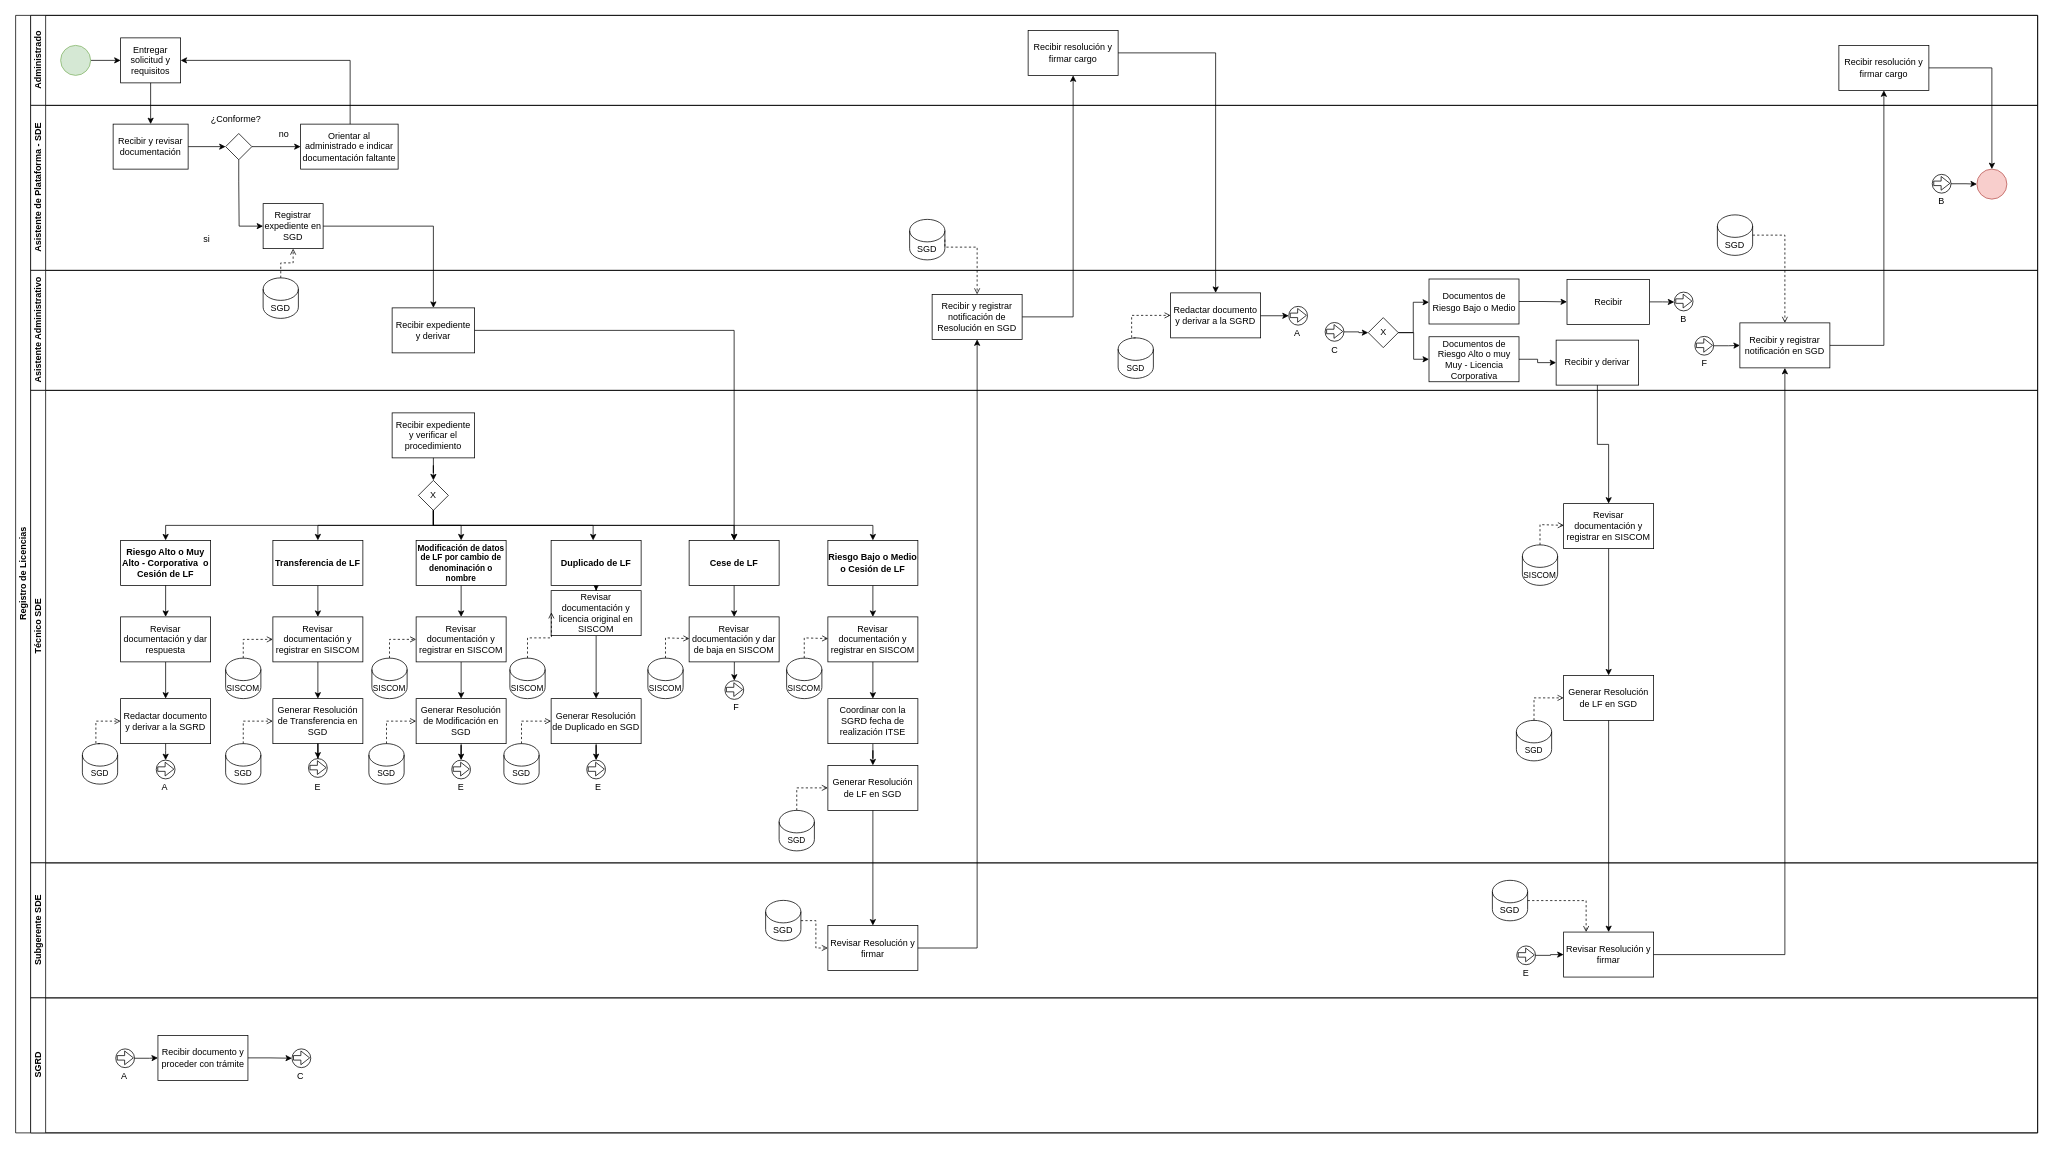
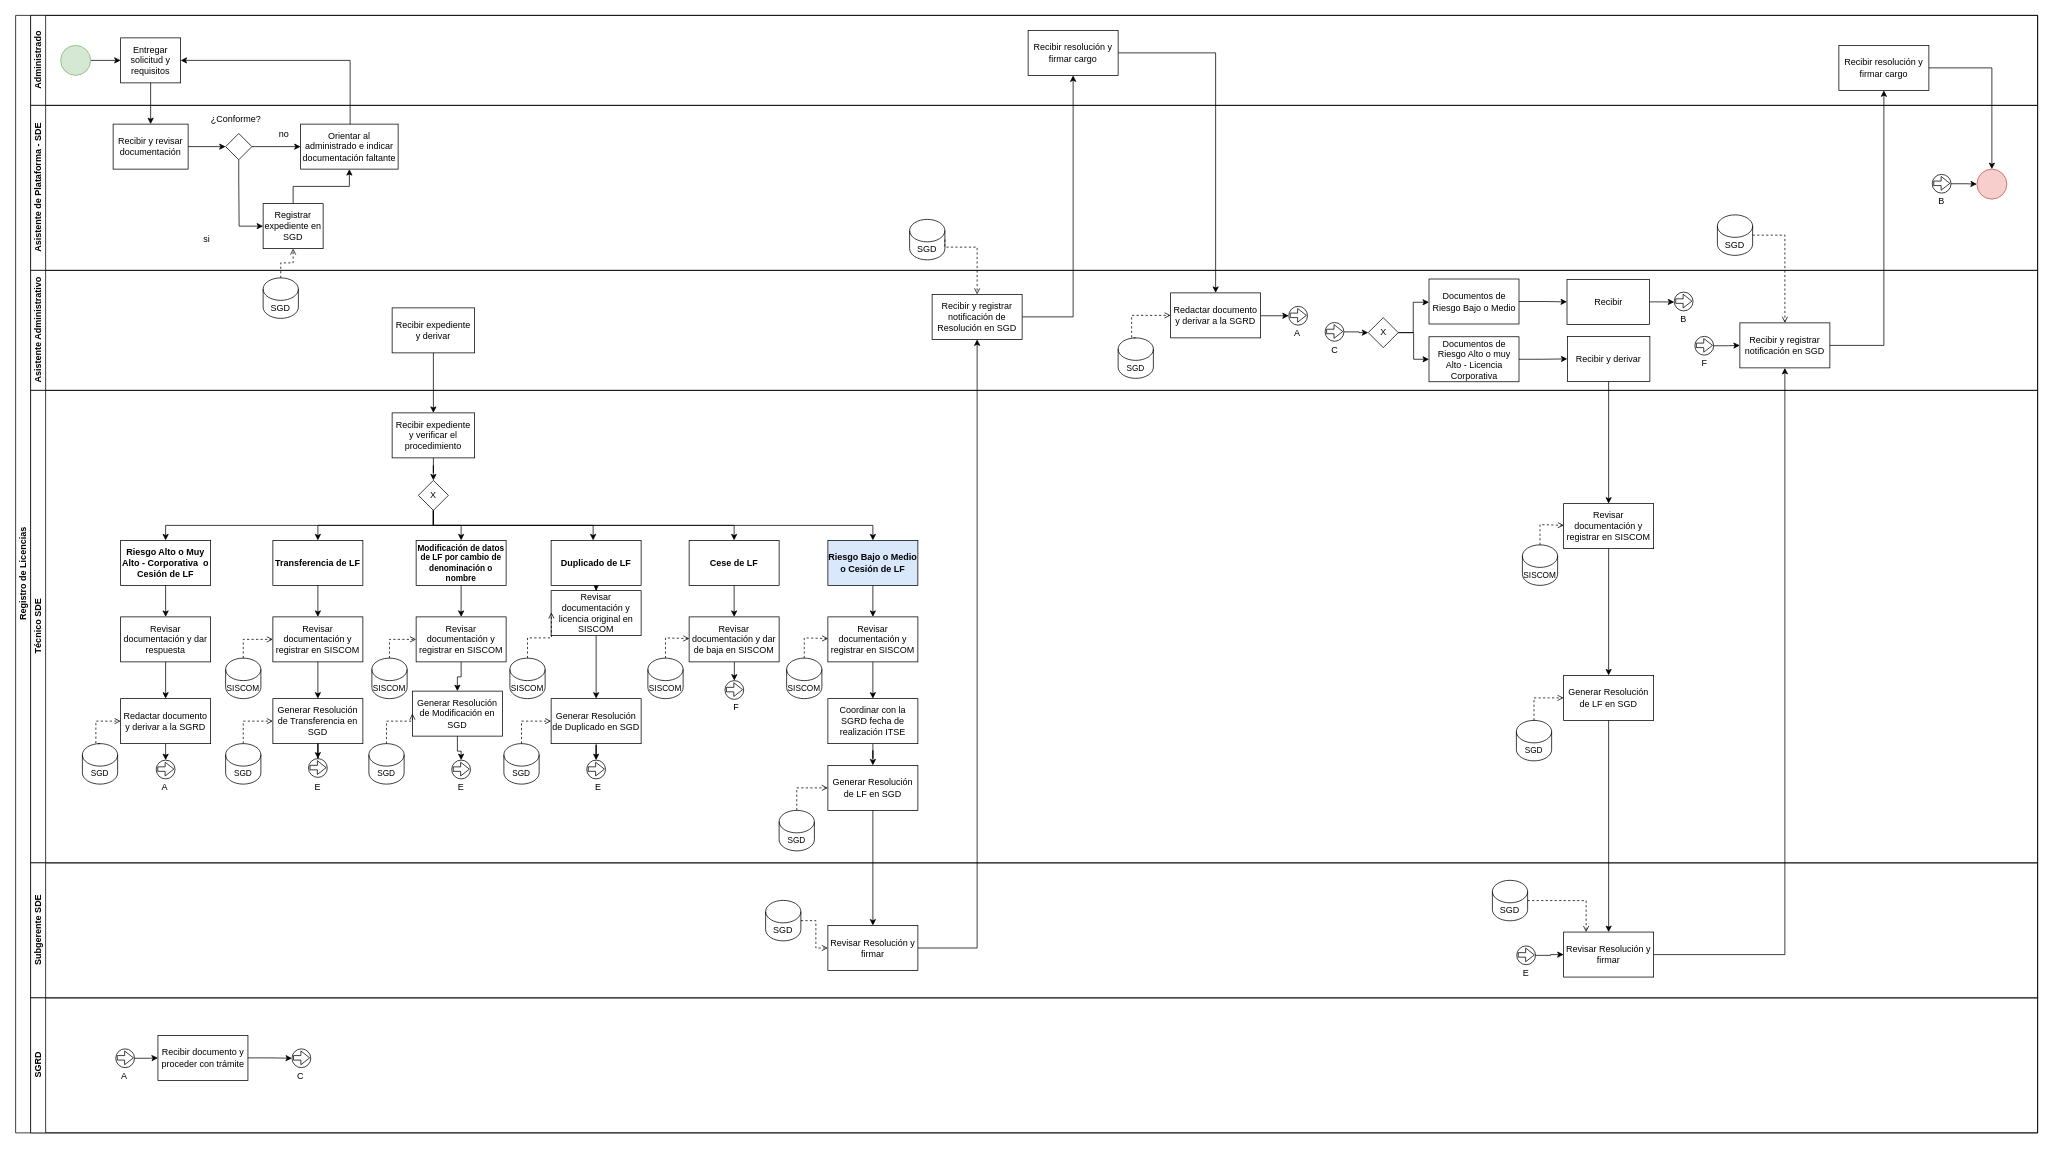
(433, 263) -> (326, 186)
(700, 330) -> (433, 380)
(1474, 360) -> (1474, 360)
(1597, 363) -> (1608, 359)
(873, 563) -> (873, 563)
(461, 721) -> (457, 714)
